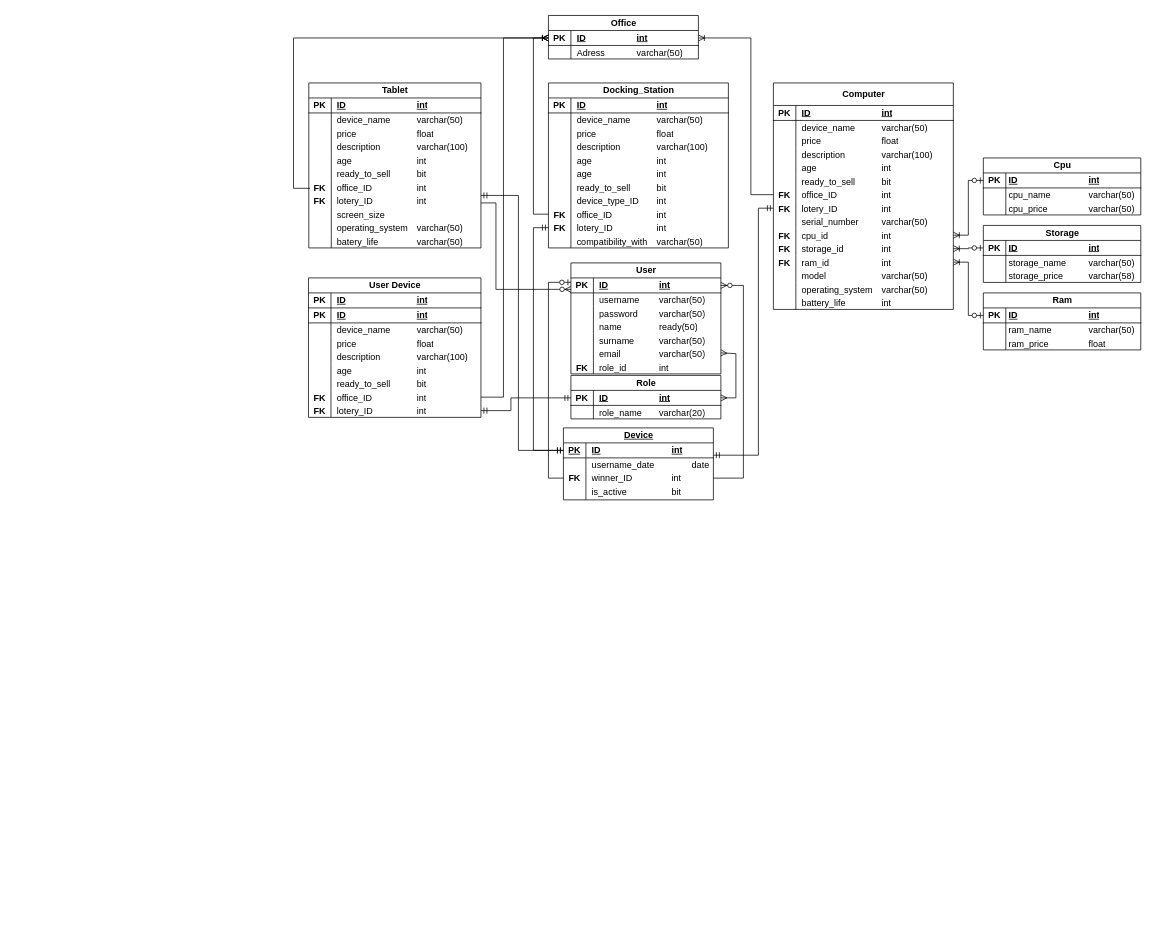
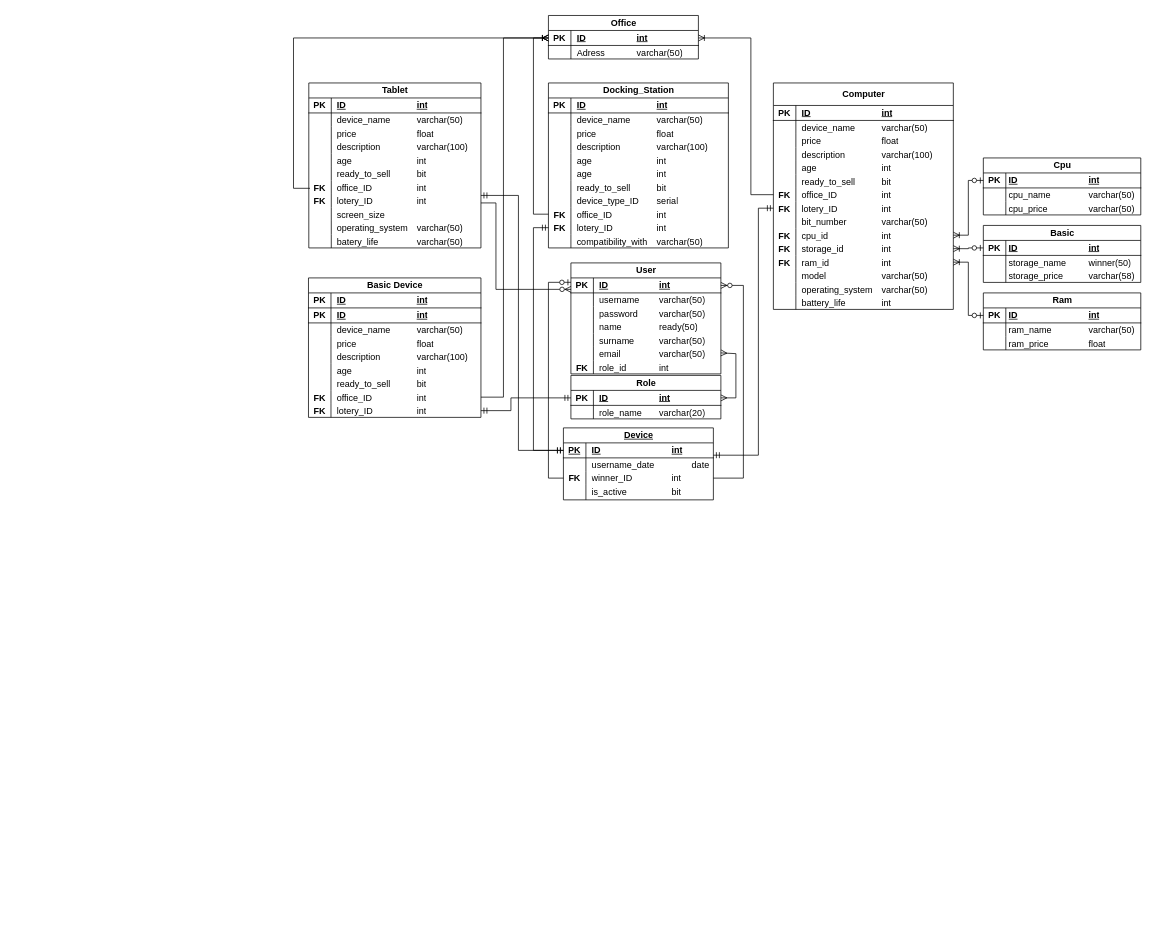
(620, 201) -> (627, 201)
(865, 222) -> (859, 222)
(1063, 233) -> (1063, 233)
(1072, 262) -> (1068, 262)
(395, 285) -> (395, 285)
